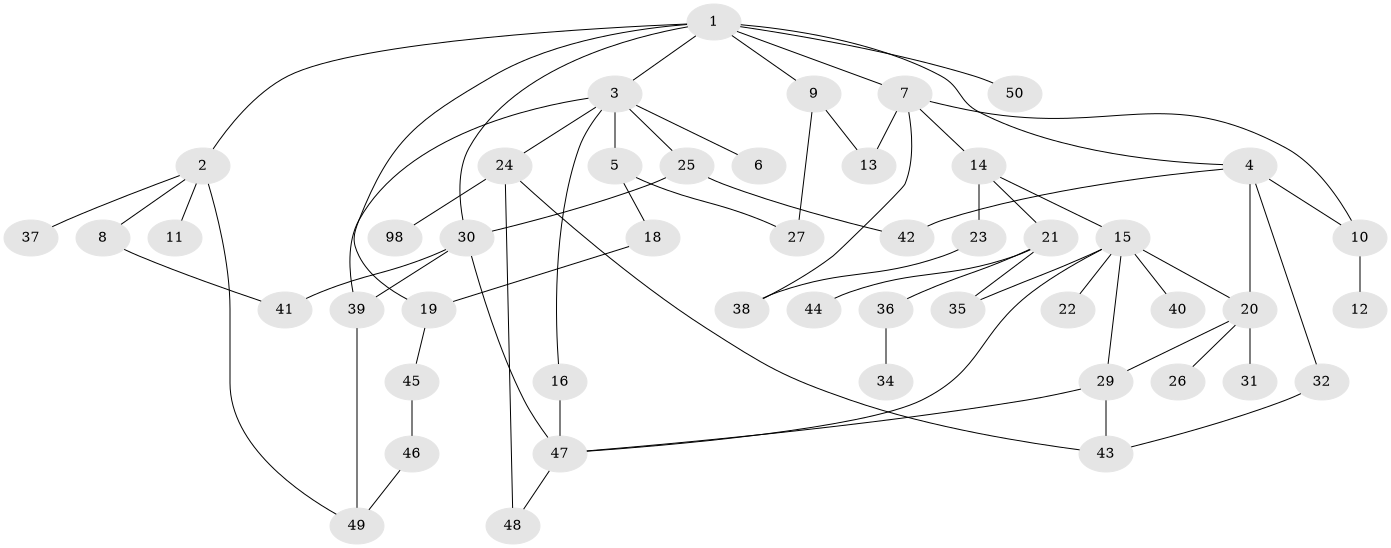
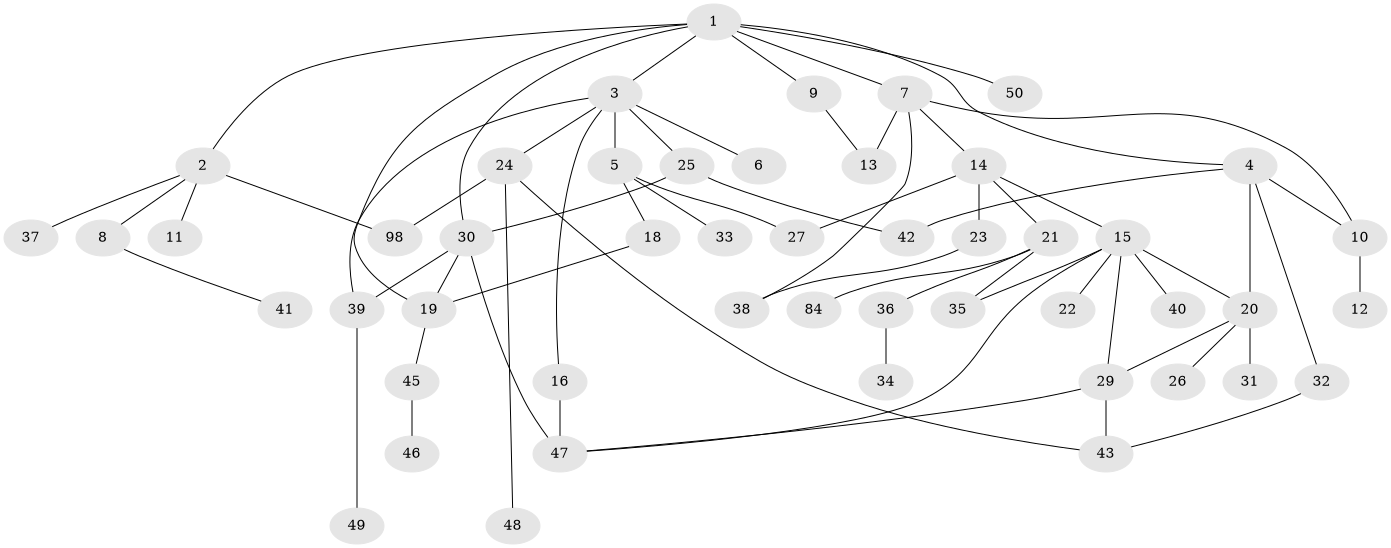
(806, 166) -> (874, 207)
none -> (725, 238)
(383, 272) -> (448, 274)
(814, 310) -> (814, 310)
(230, 370) -> (299, 202)
(384, 490) -> none
(536, 490) -> none
